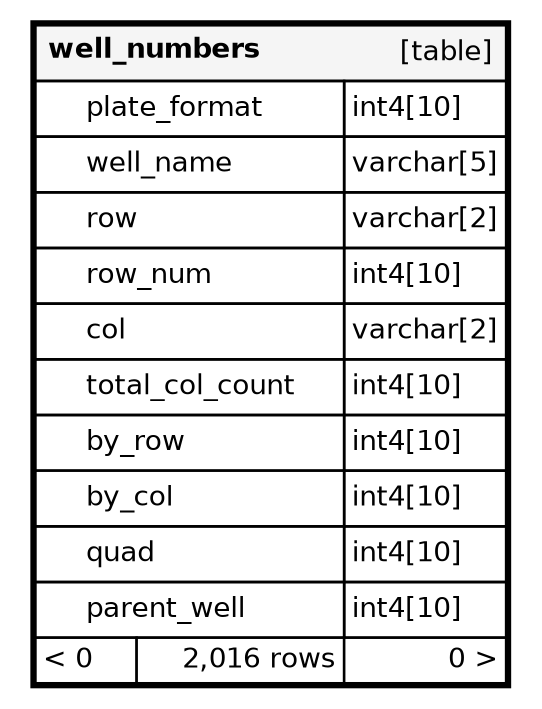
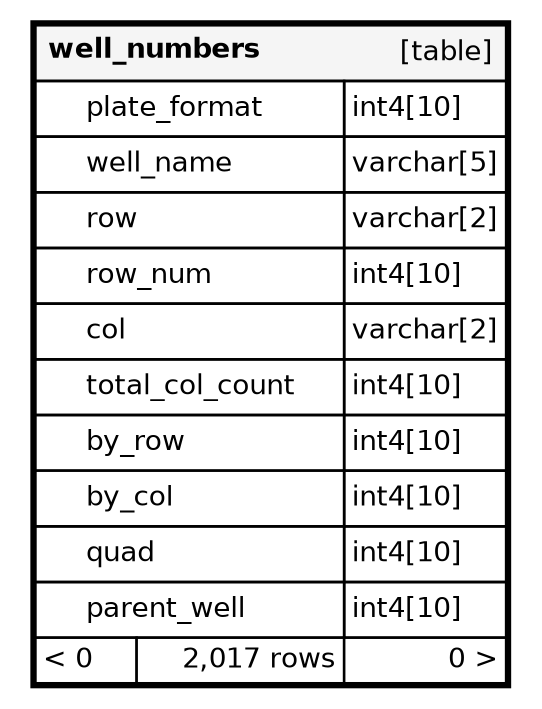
(259, 659) -> (259, 659)
